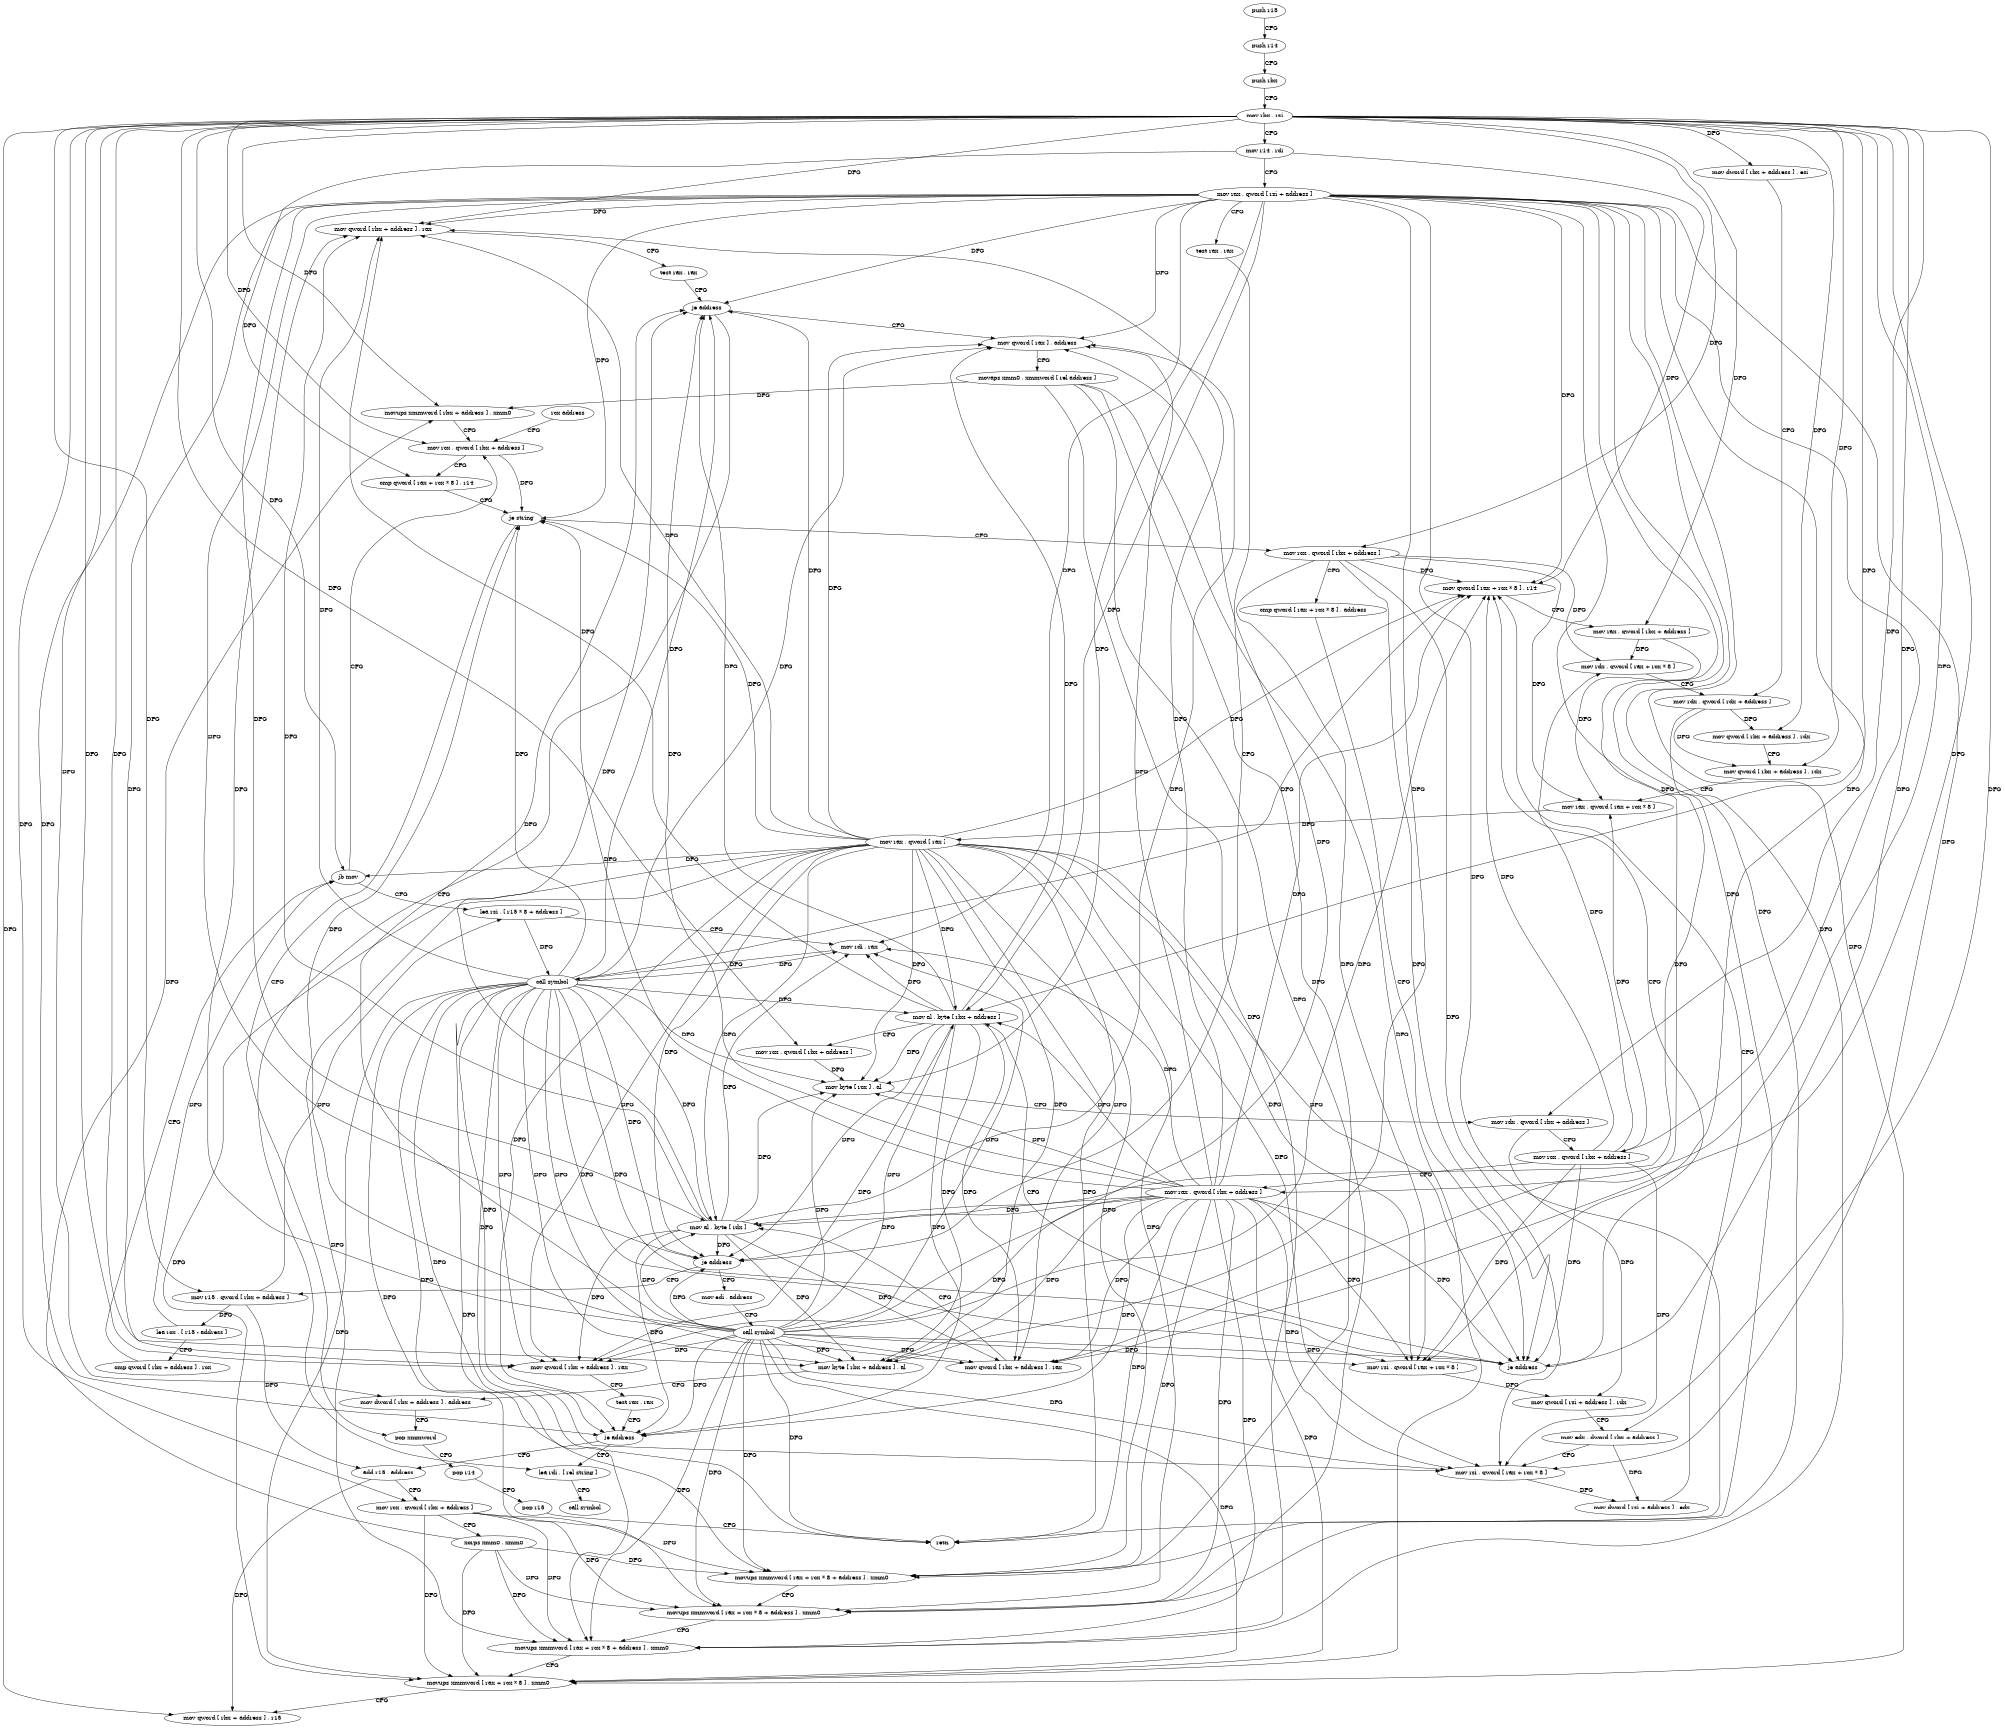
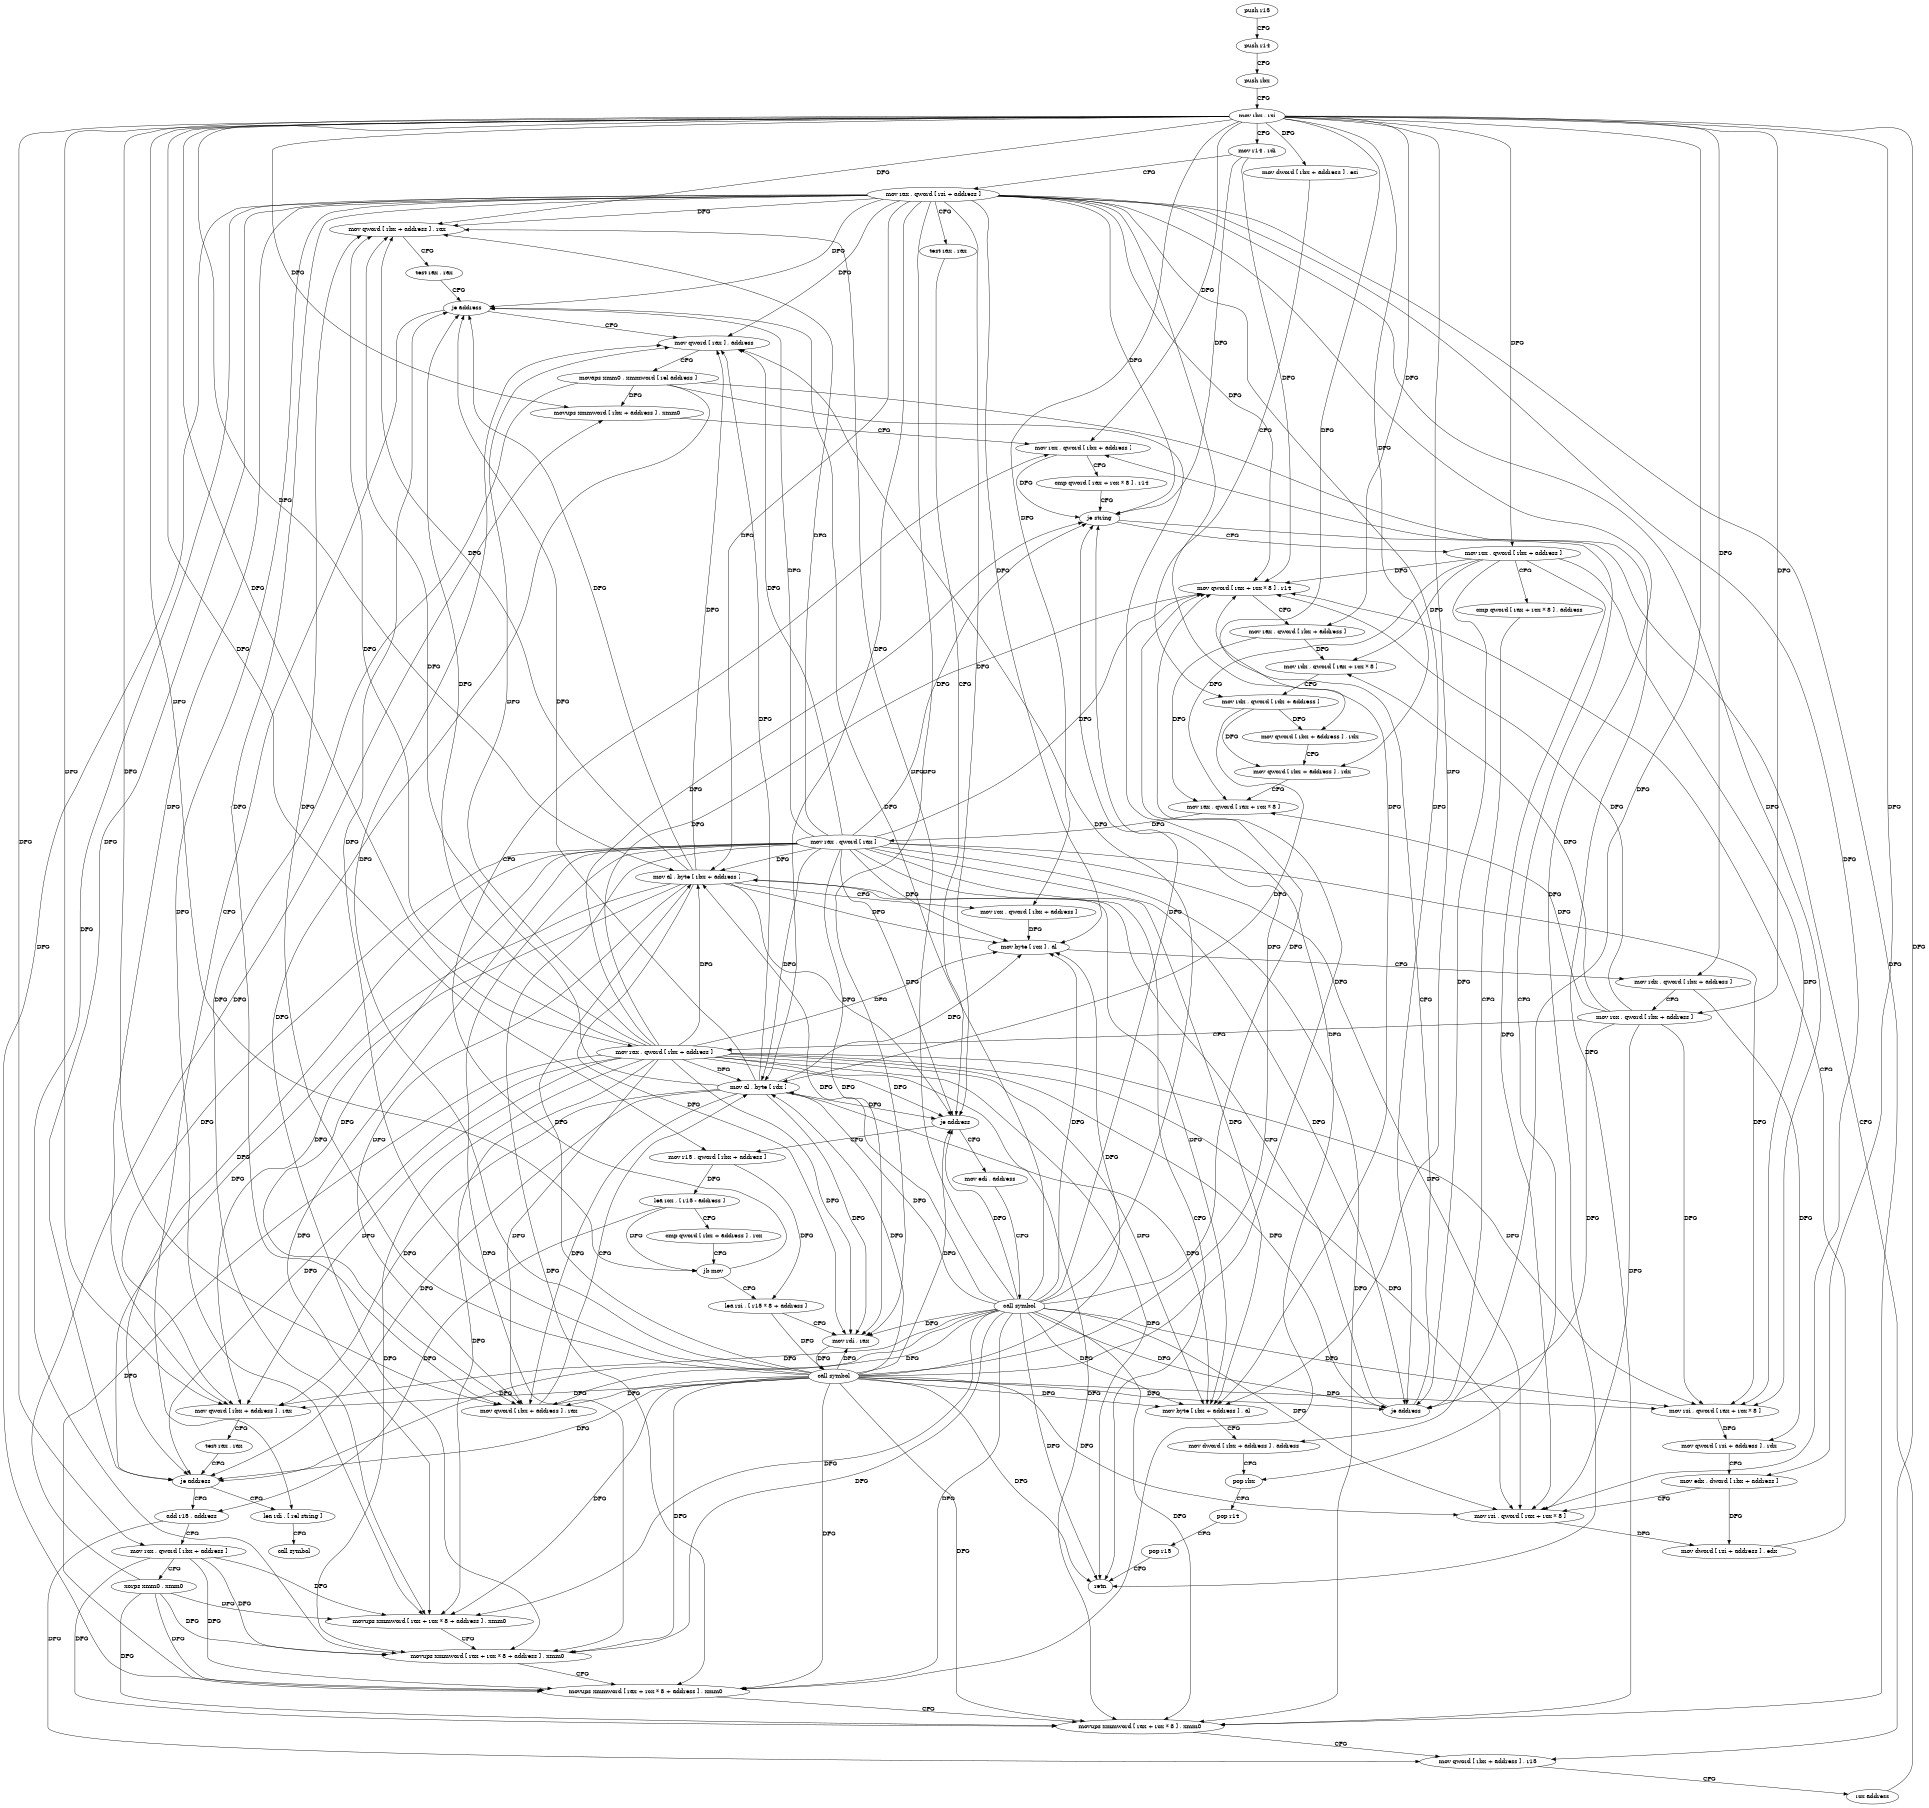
(579, 166) -> (1213, 357)
(619, 862) -> (838, 1089)
(1090, 1193) -> (1200, 1219)
(270, 1409) -> (436, 1335)
(416, 1438) -> (1244, 1481)
none -> (1691, 1780)
